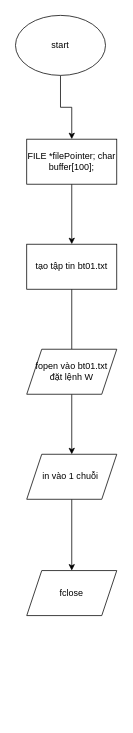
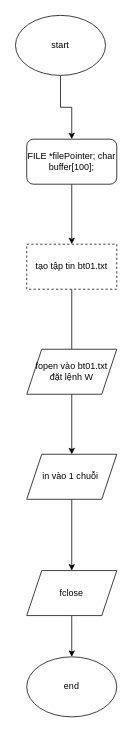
(72, 162) -> (72, 162)
(72, 267) -> (72, 267)
none -> (72, 634)
none -> (72, 687)
